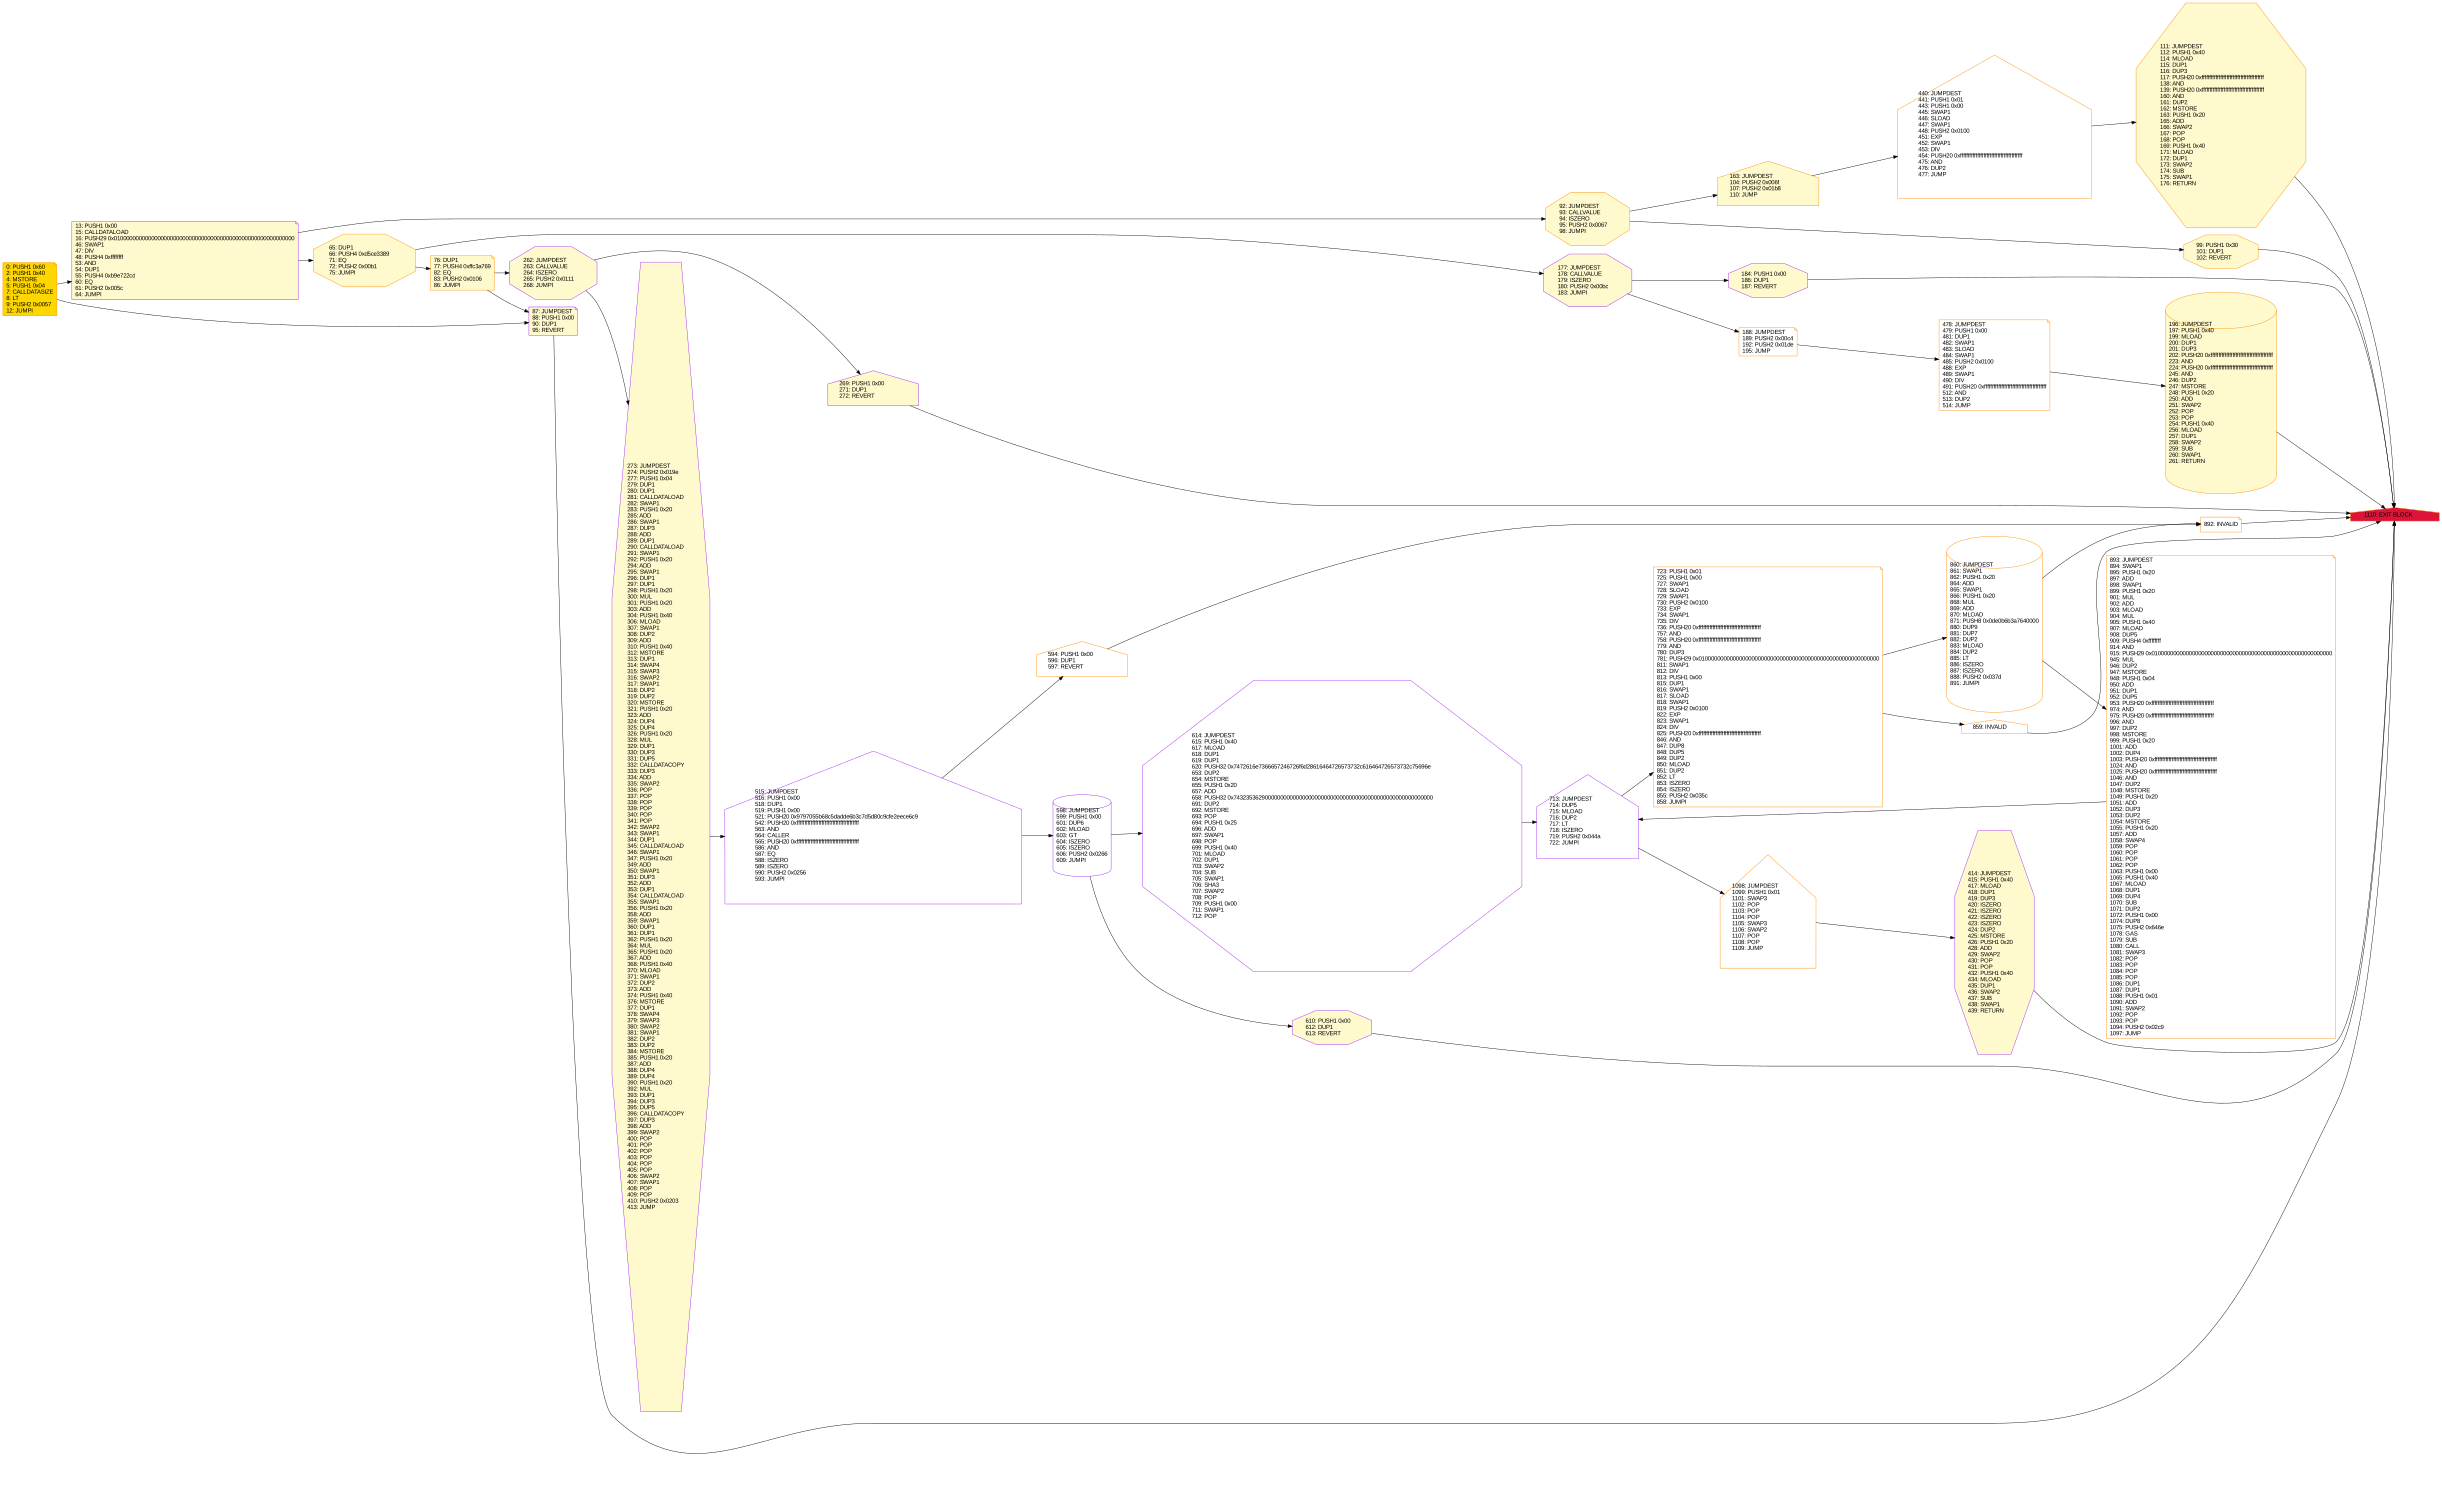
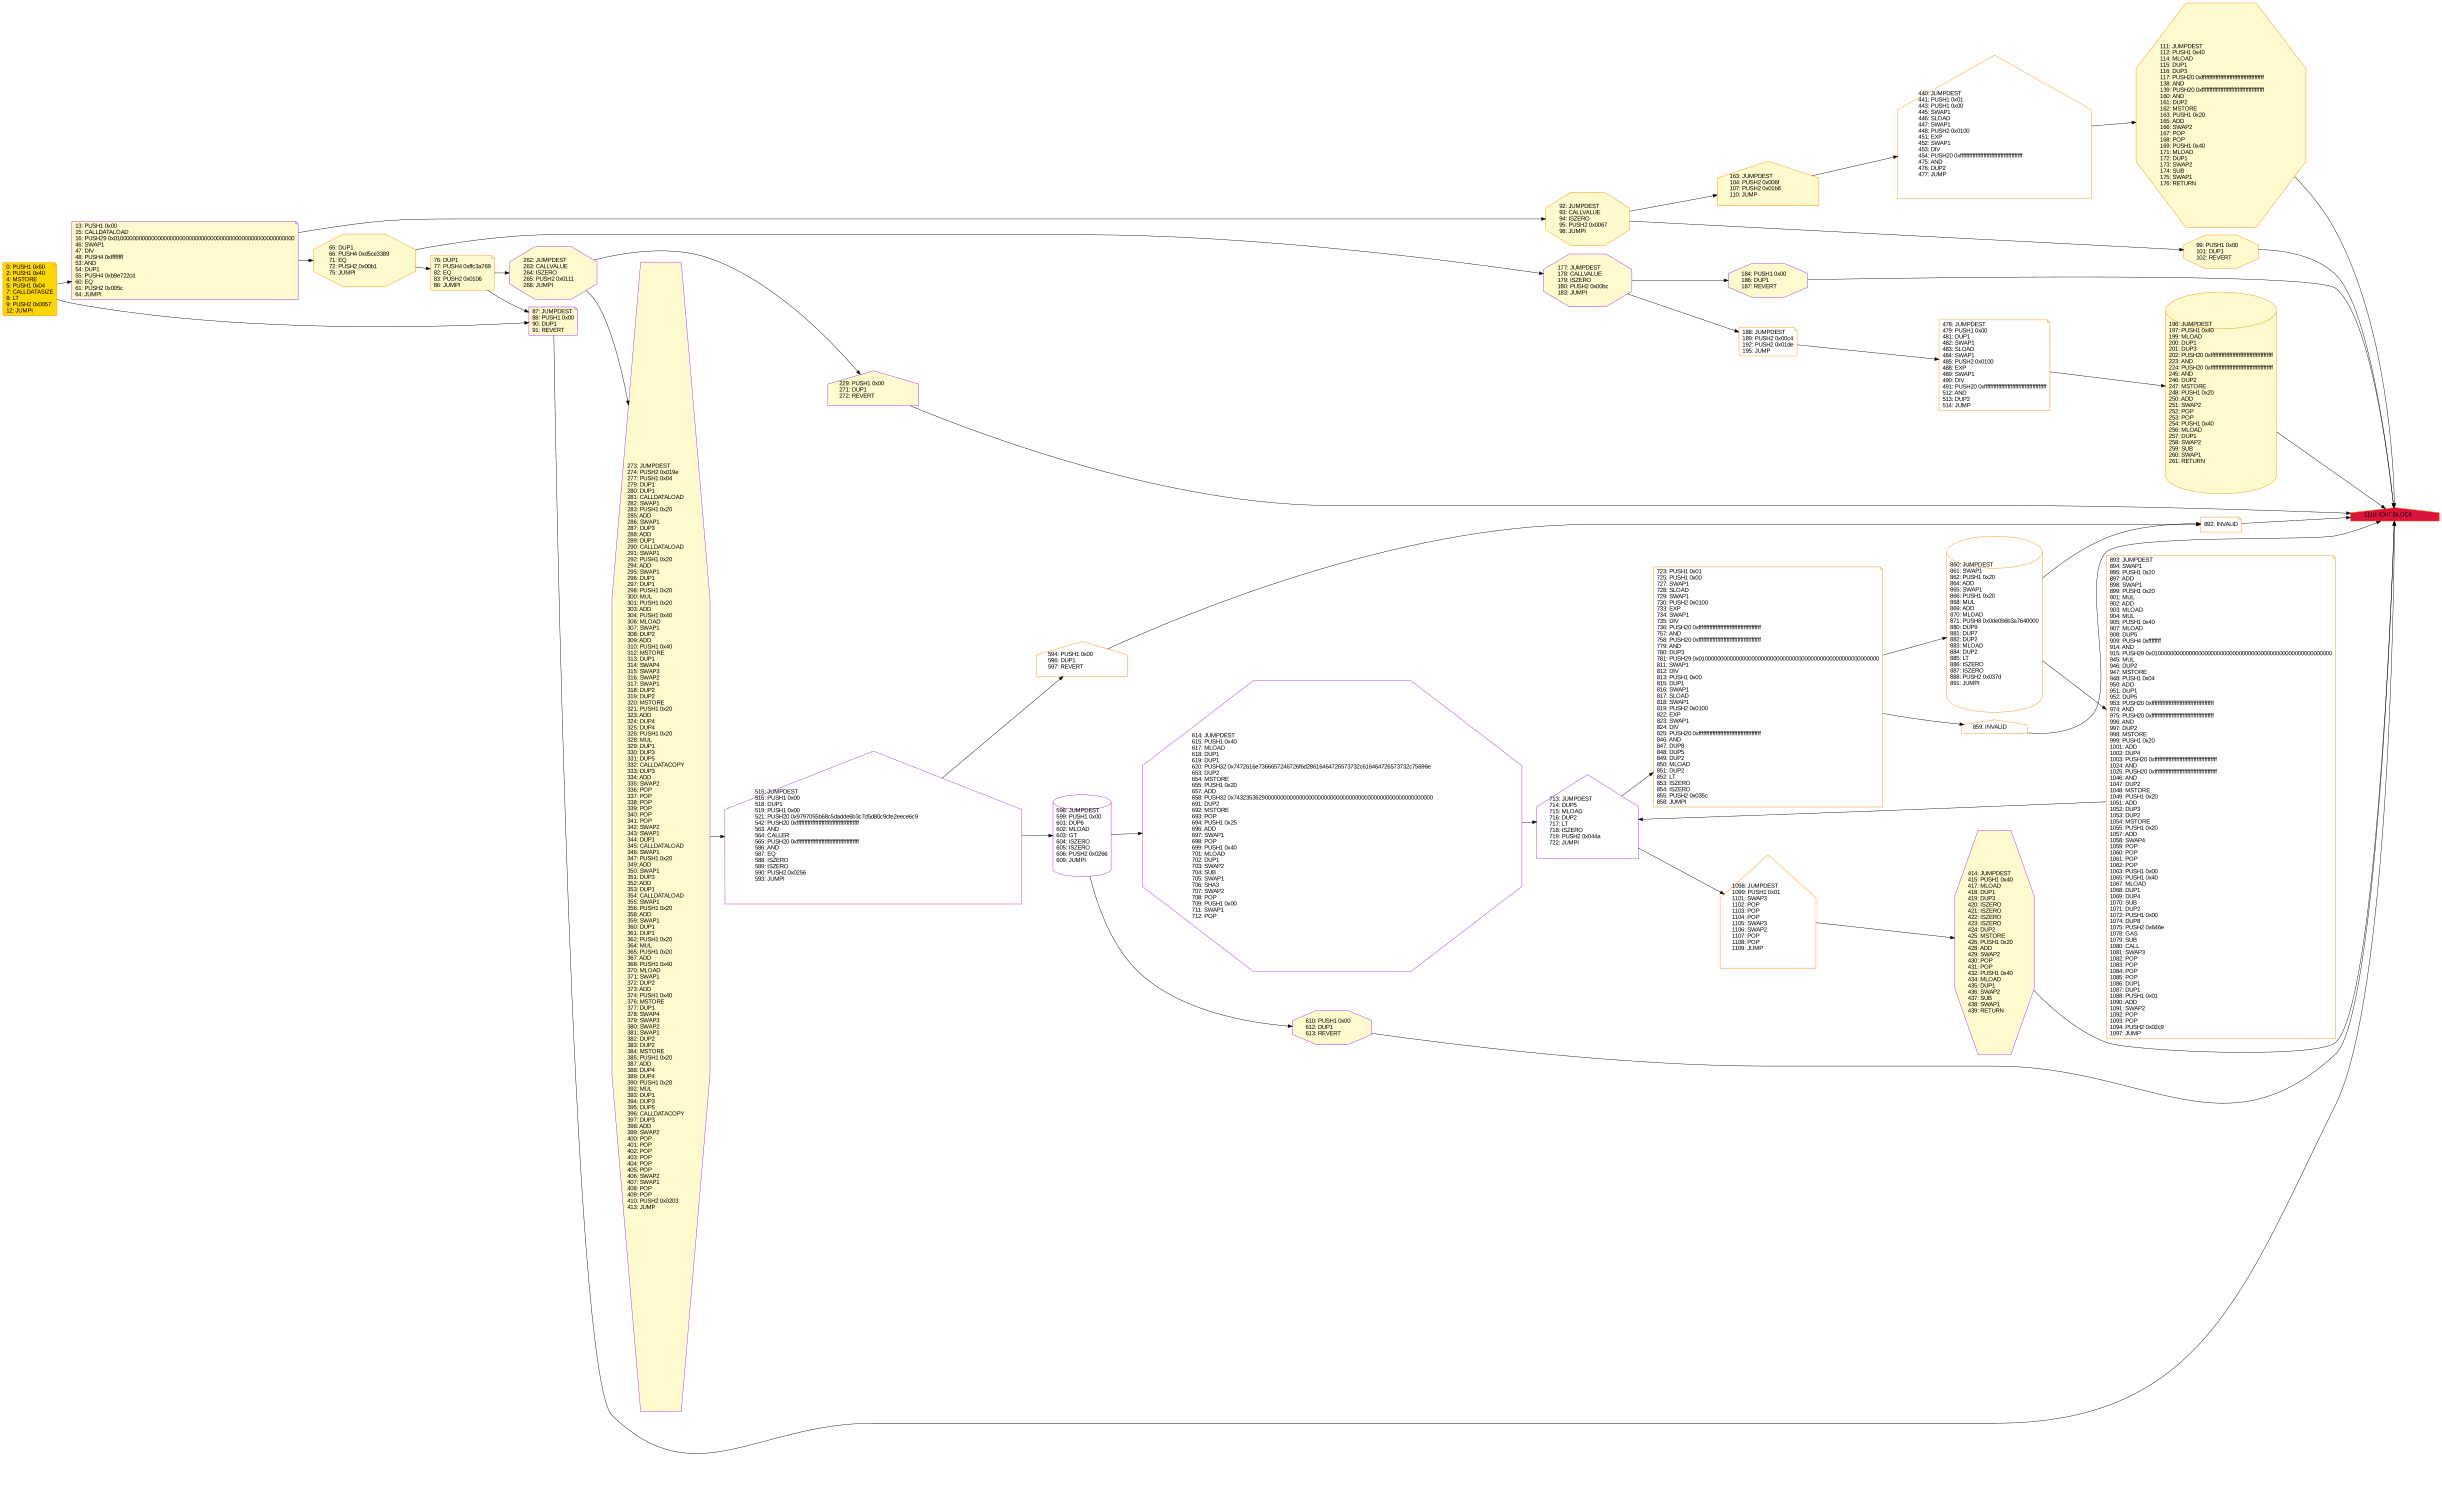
(2221, 252) -> (2221, 252)
(553, 321) -> (553, 321)
(873, 390) -> (873, 390)
